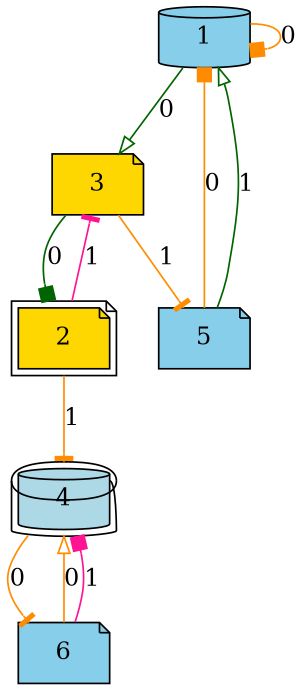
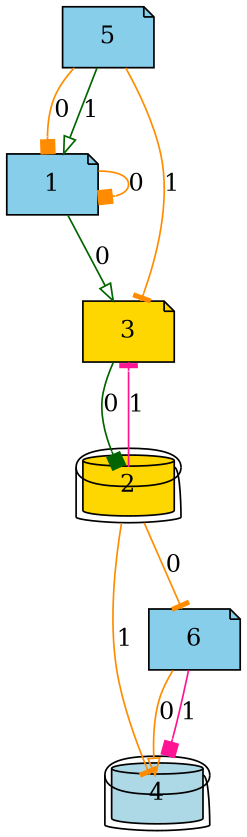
(204, 37) -> (52, 184)
(149, 258) -> (164, 178)
(64, 338) -> (129, 486)
(8, 575) -> (161, 562)
